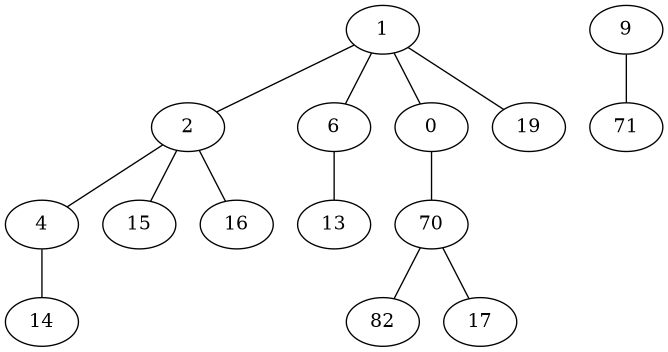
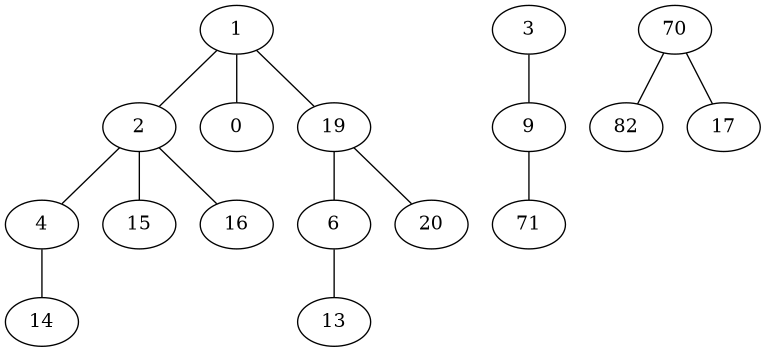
none -> (529, 30)
(358, 79) -> (334, 176)
(432, 176) -> none
none -> (432, 225)
